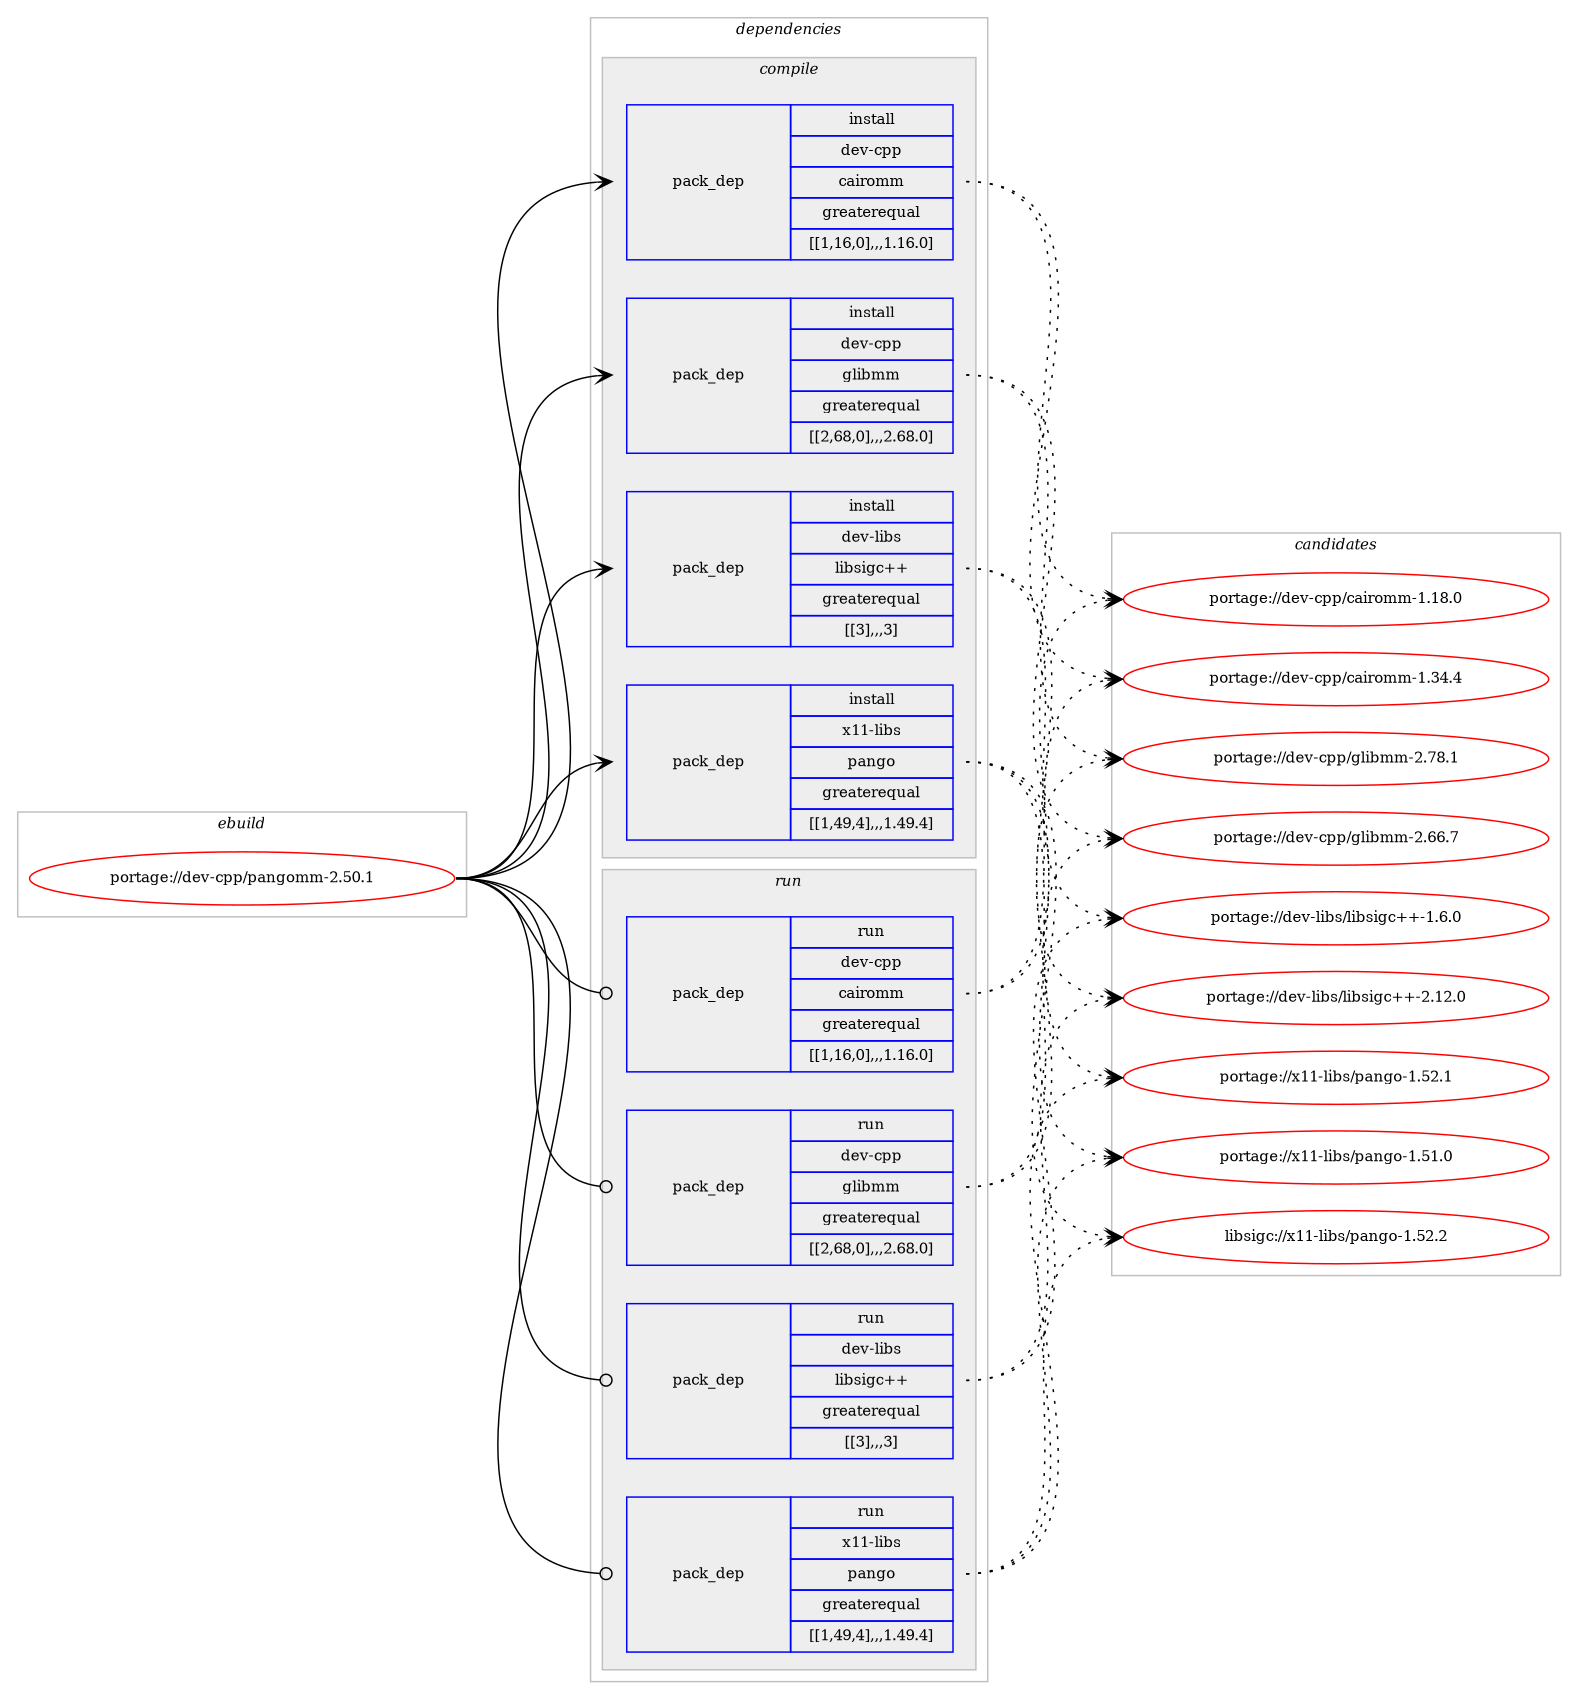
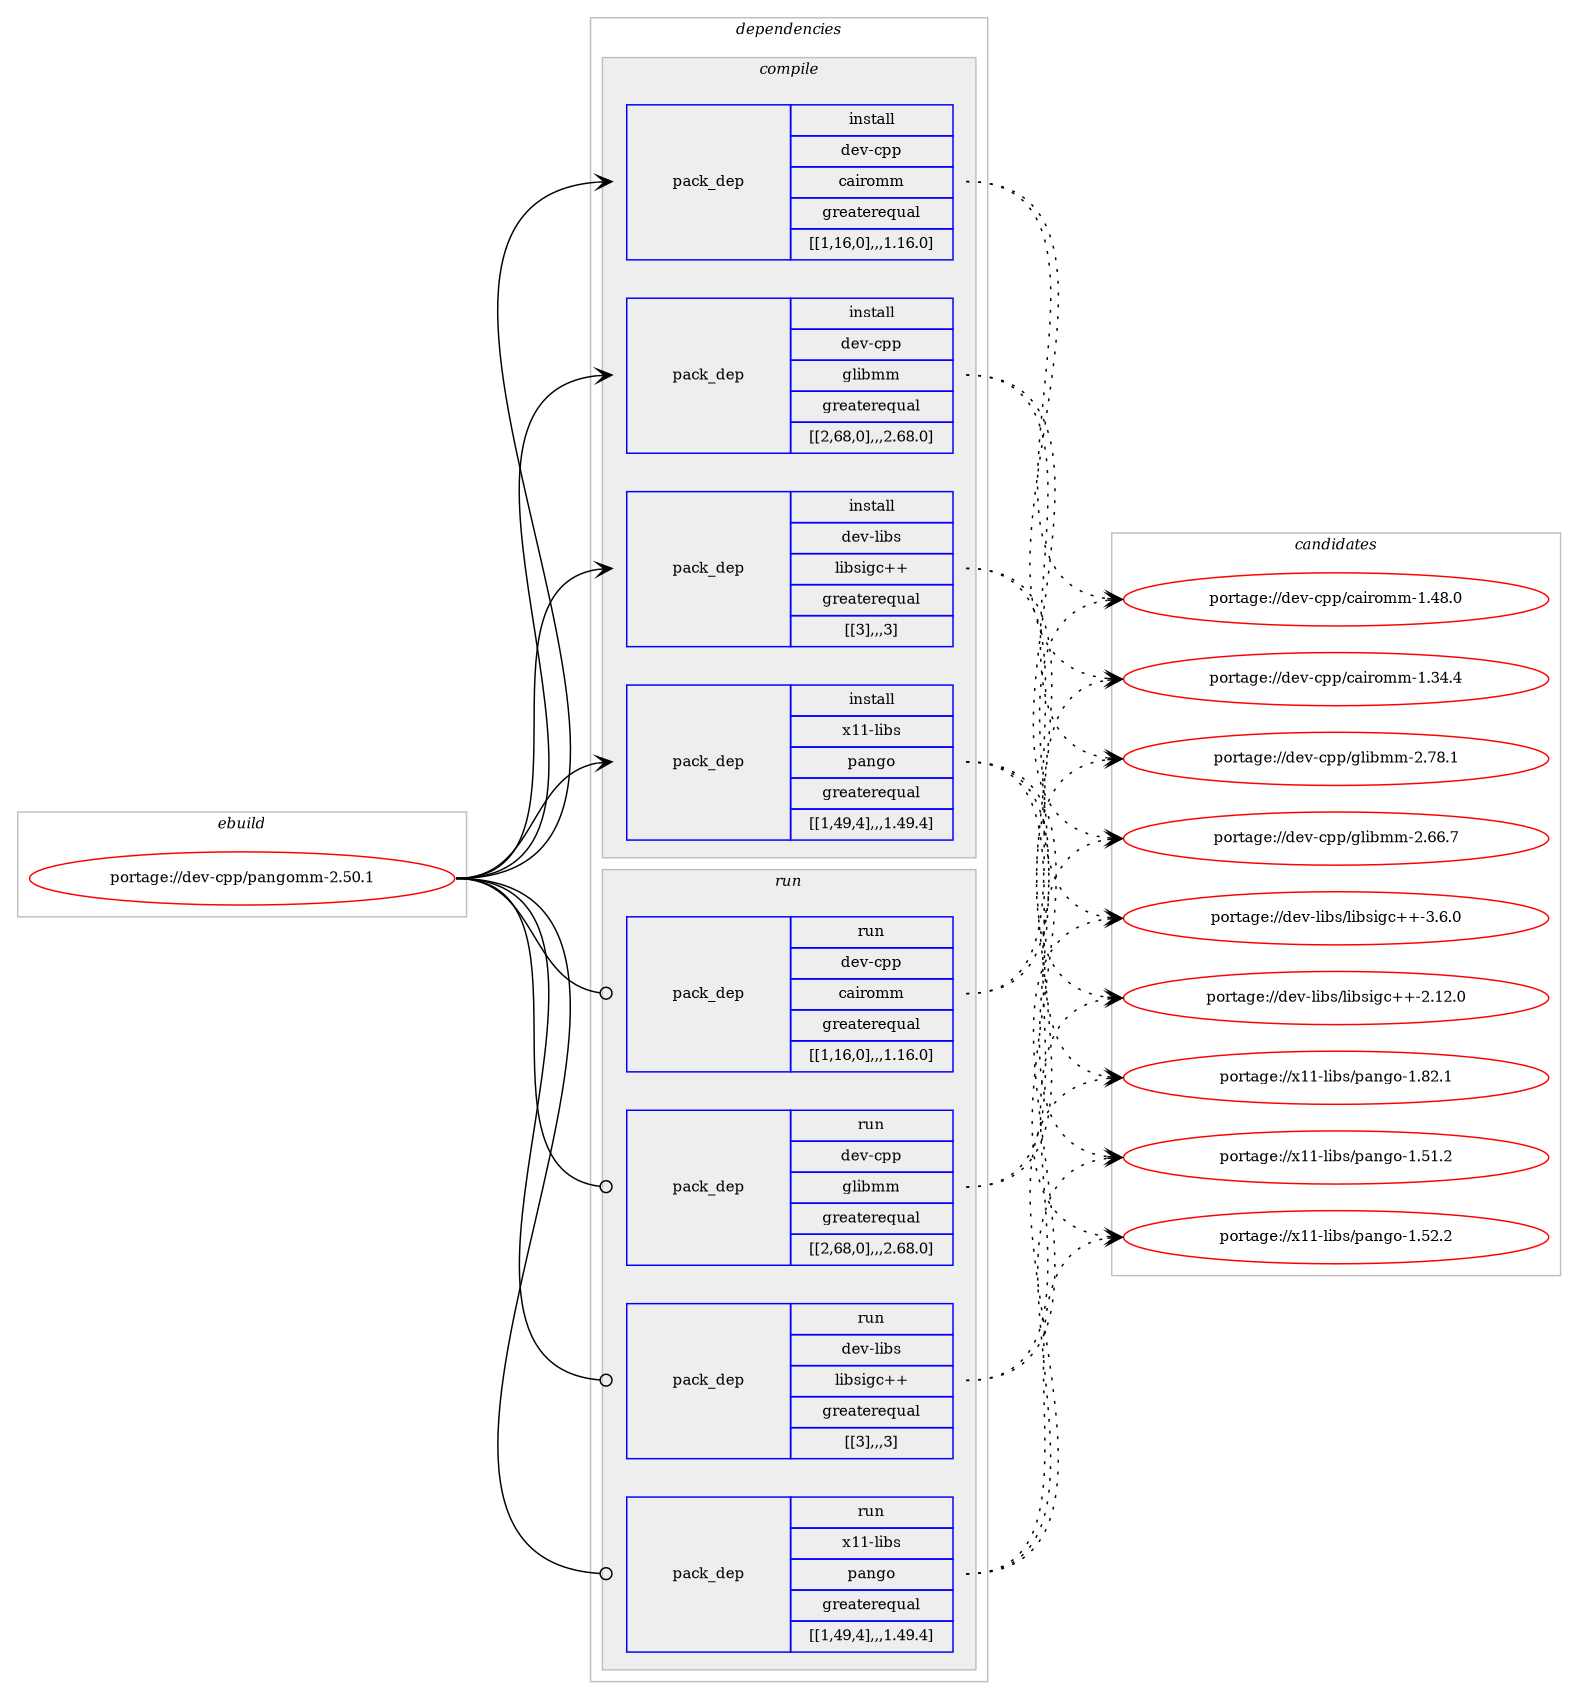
(1336, 599) -> (1336, 599)
(1336, 918) -> (1336, 918)
(1336, 1078) -> (1336, 1078)
(1336, 1157) -> (1336, 1157)
(1336, 1237) -> (1336, 1237)
